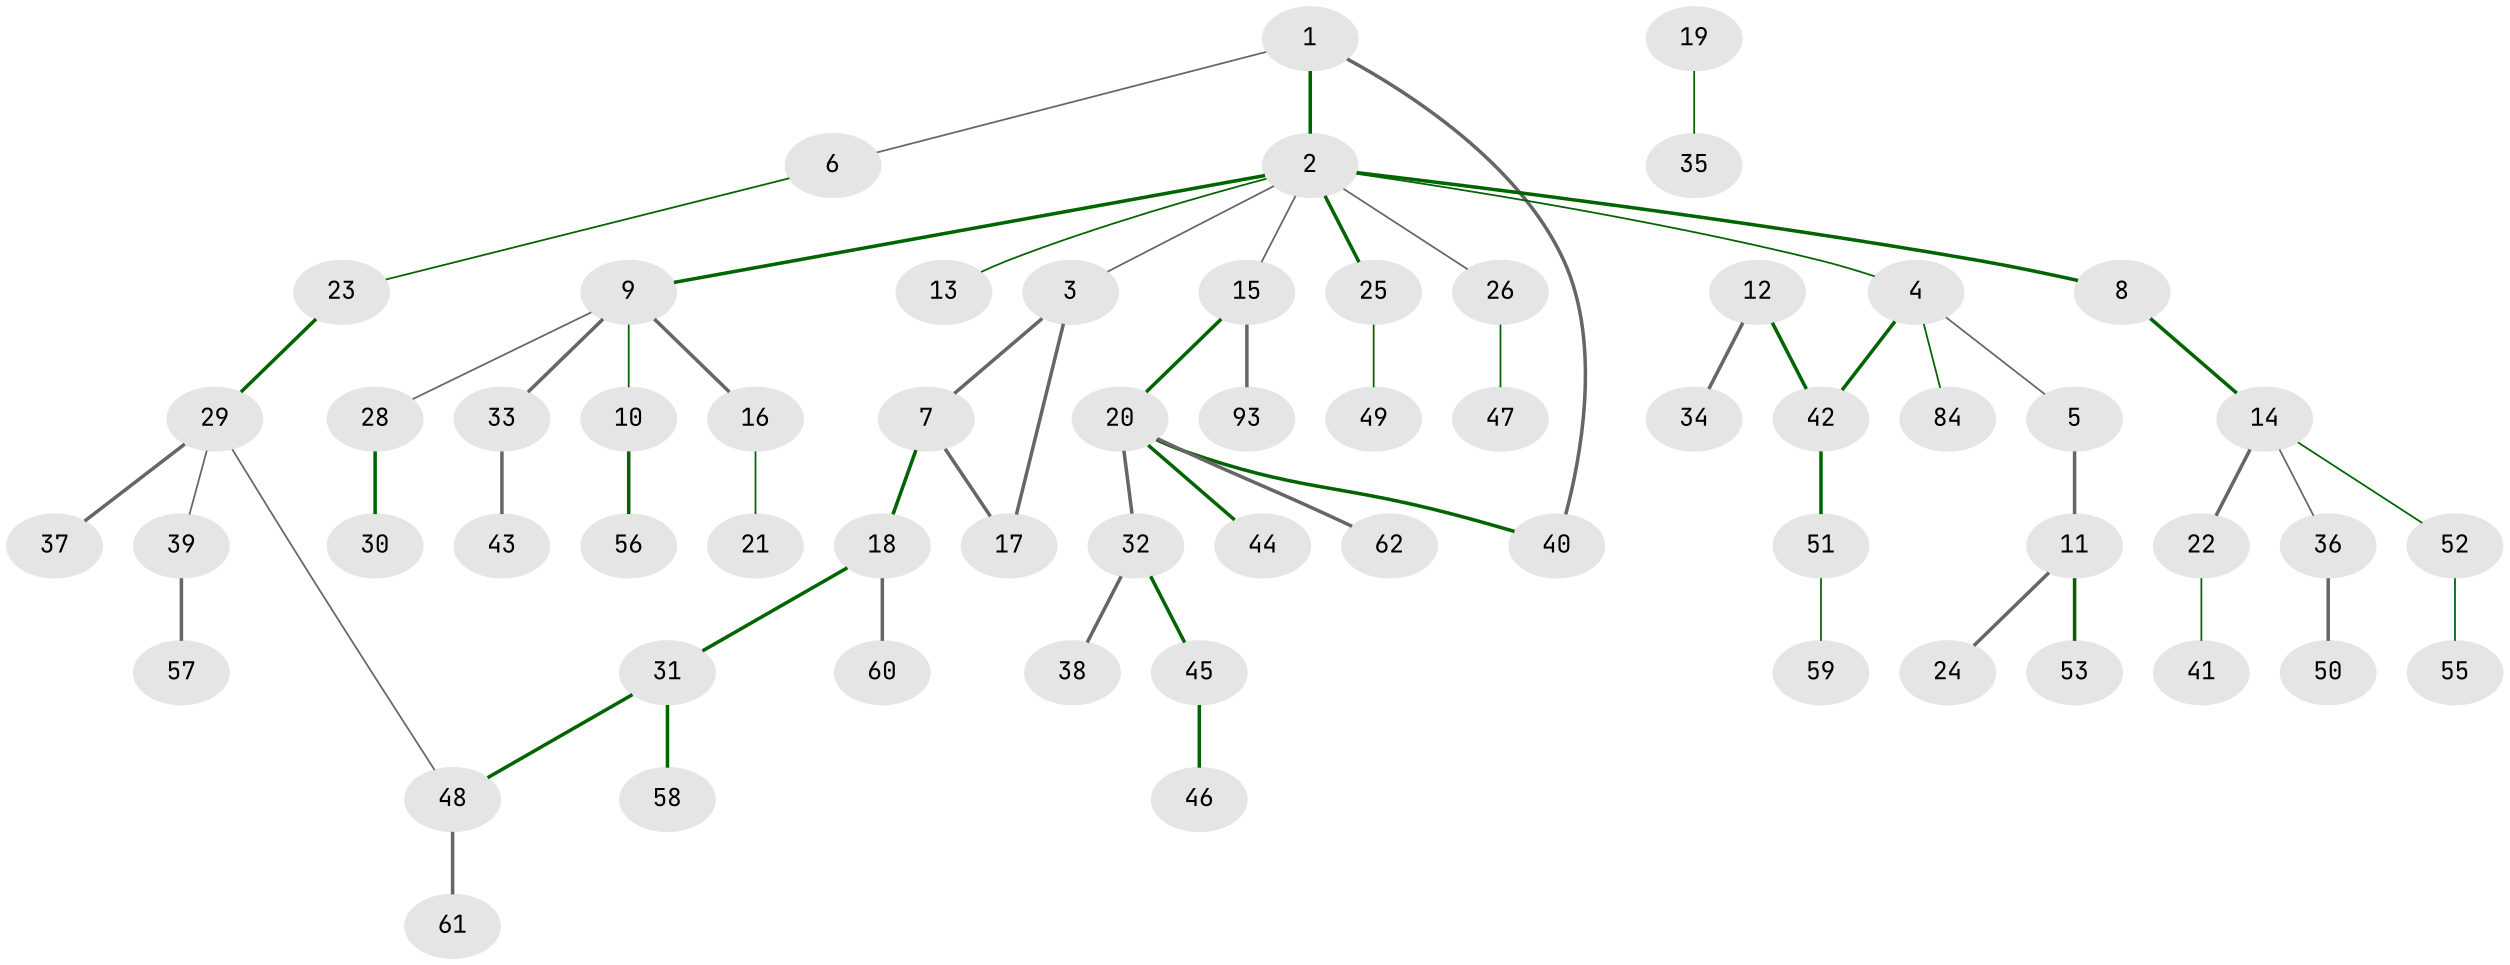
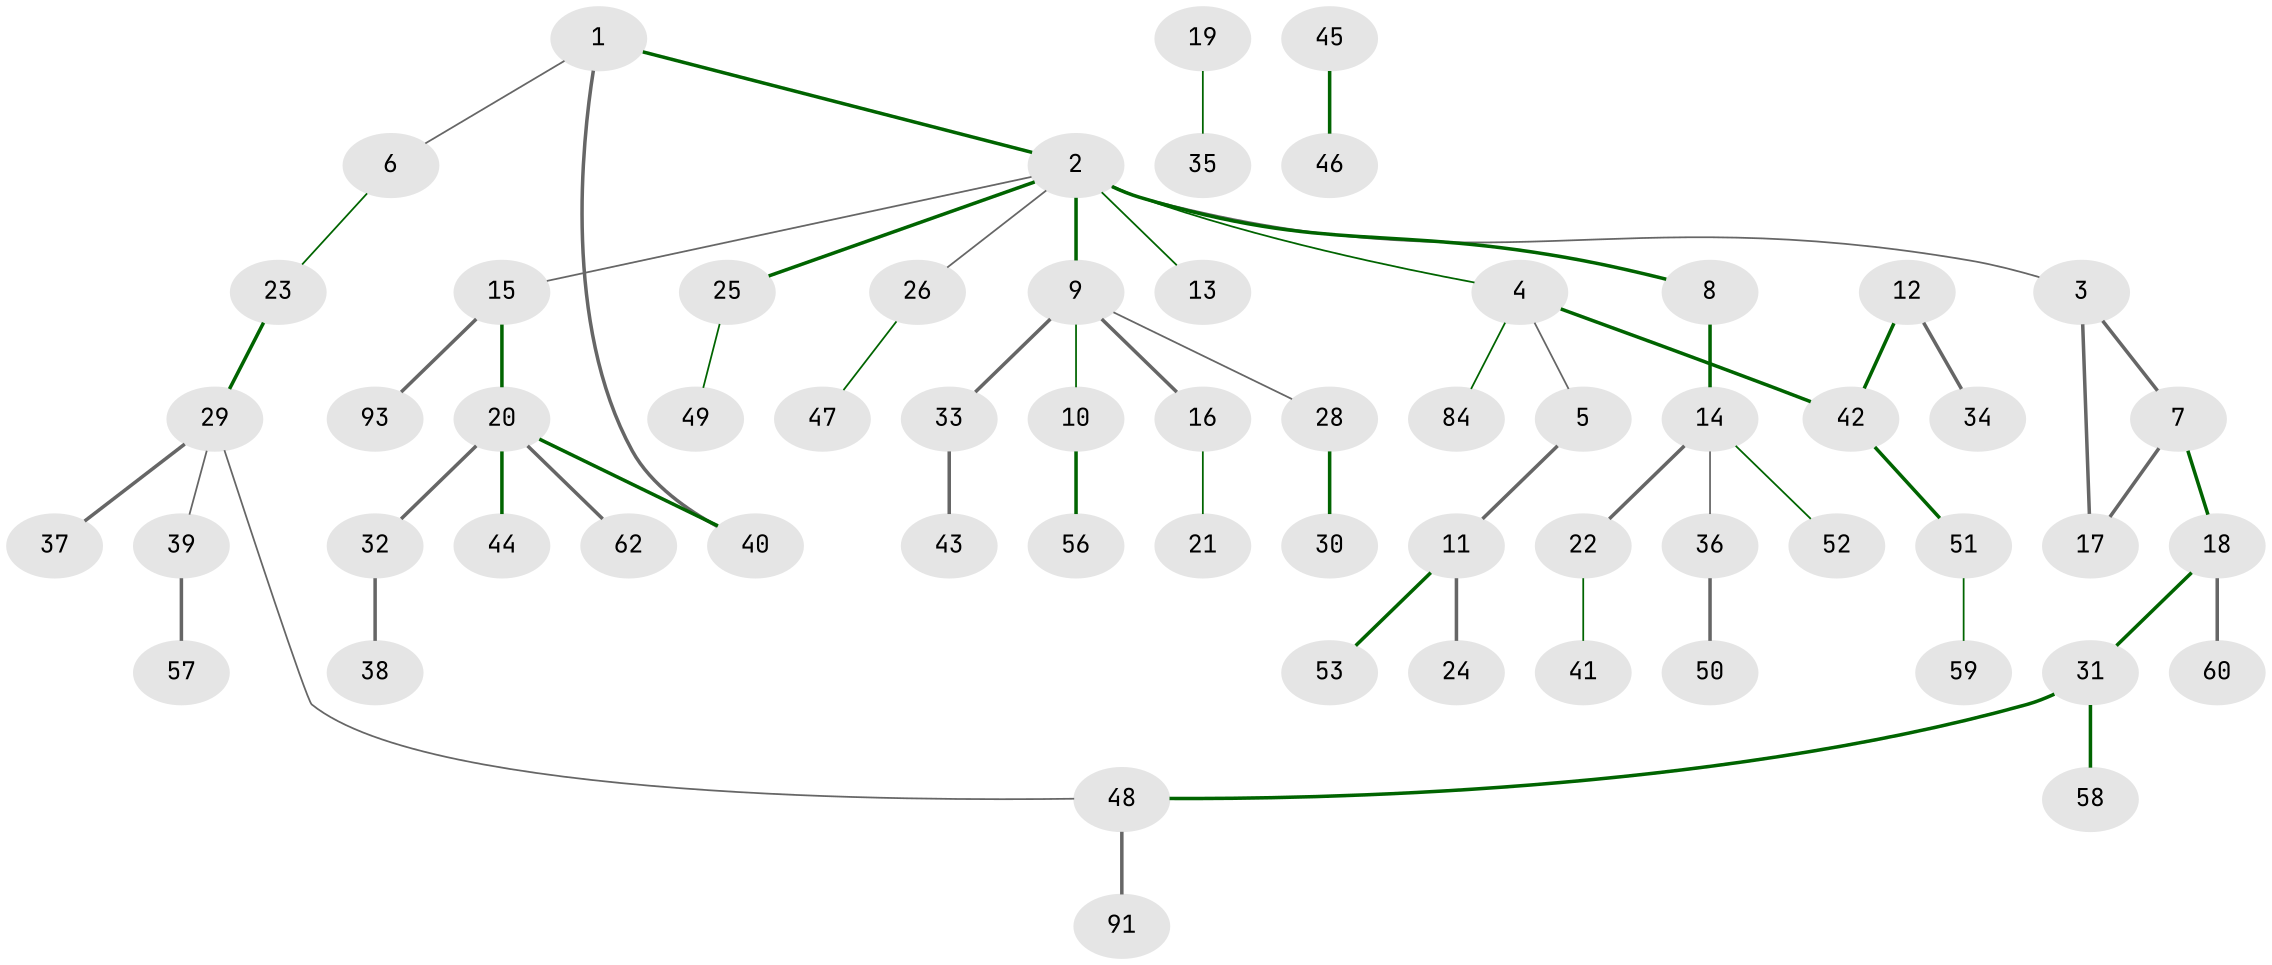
(1168, 609) -> none
(2455, 673) -> none
(453, 926) -> (1122, 926)
